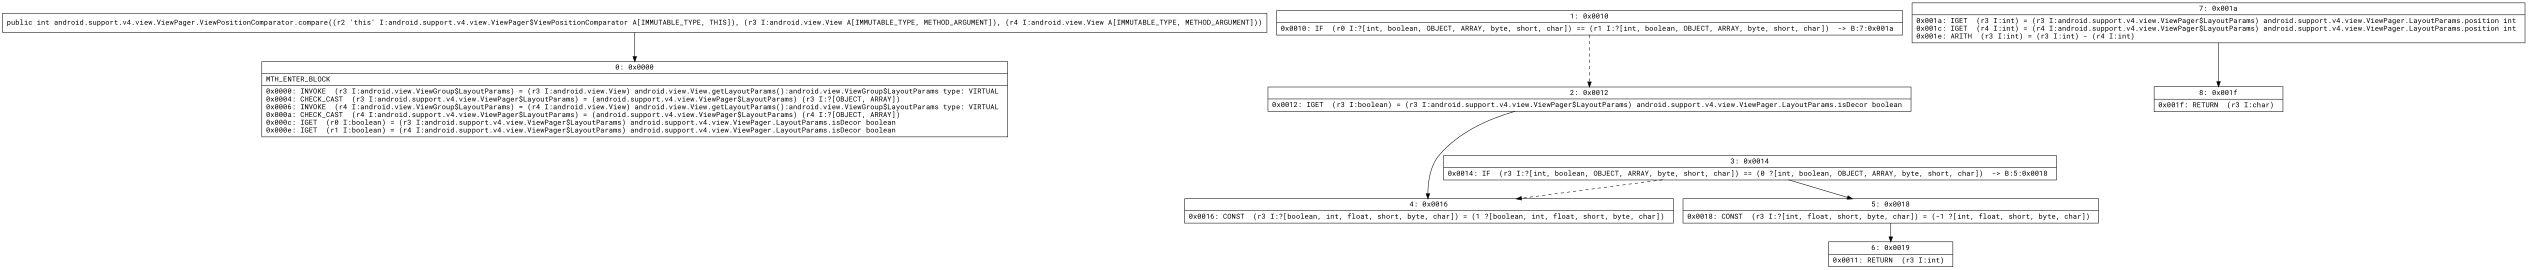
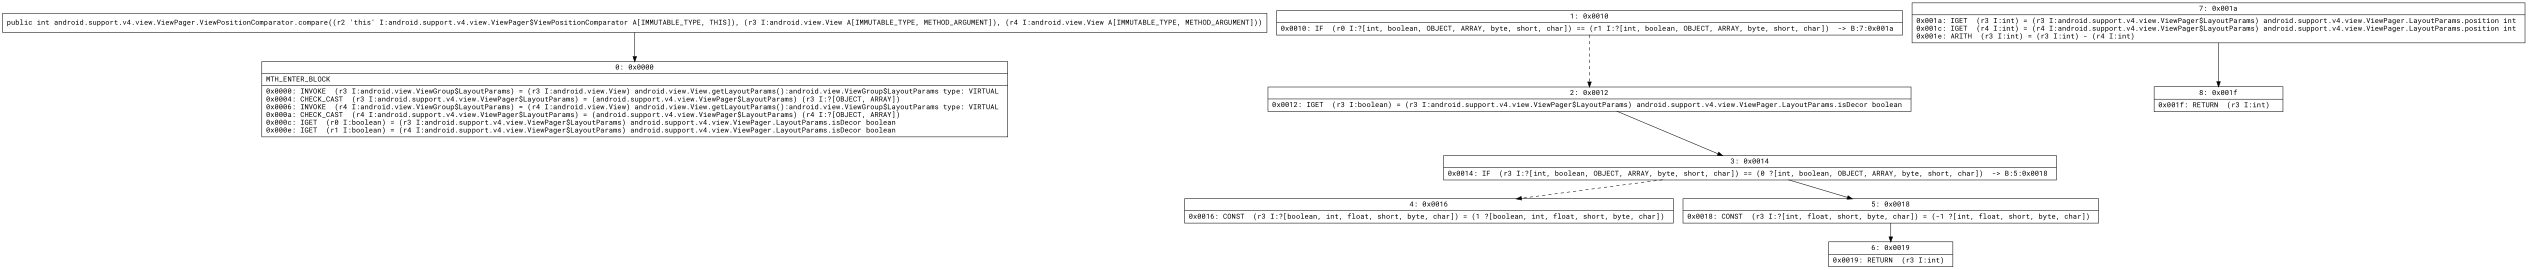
(2219, 105) -> (2216, 105)
(1457, 139) -> (1667, 132)
(1891, 260) -> (1891, 260)
